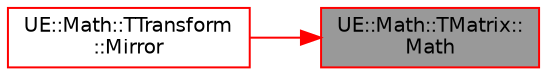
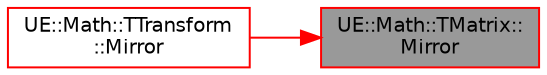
(430, 38) -> (430, 38)
